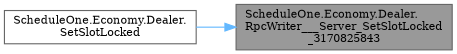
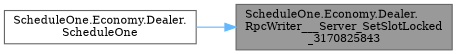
(100, 27) -> (100, 27)
